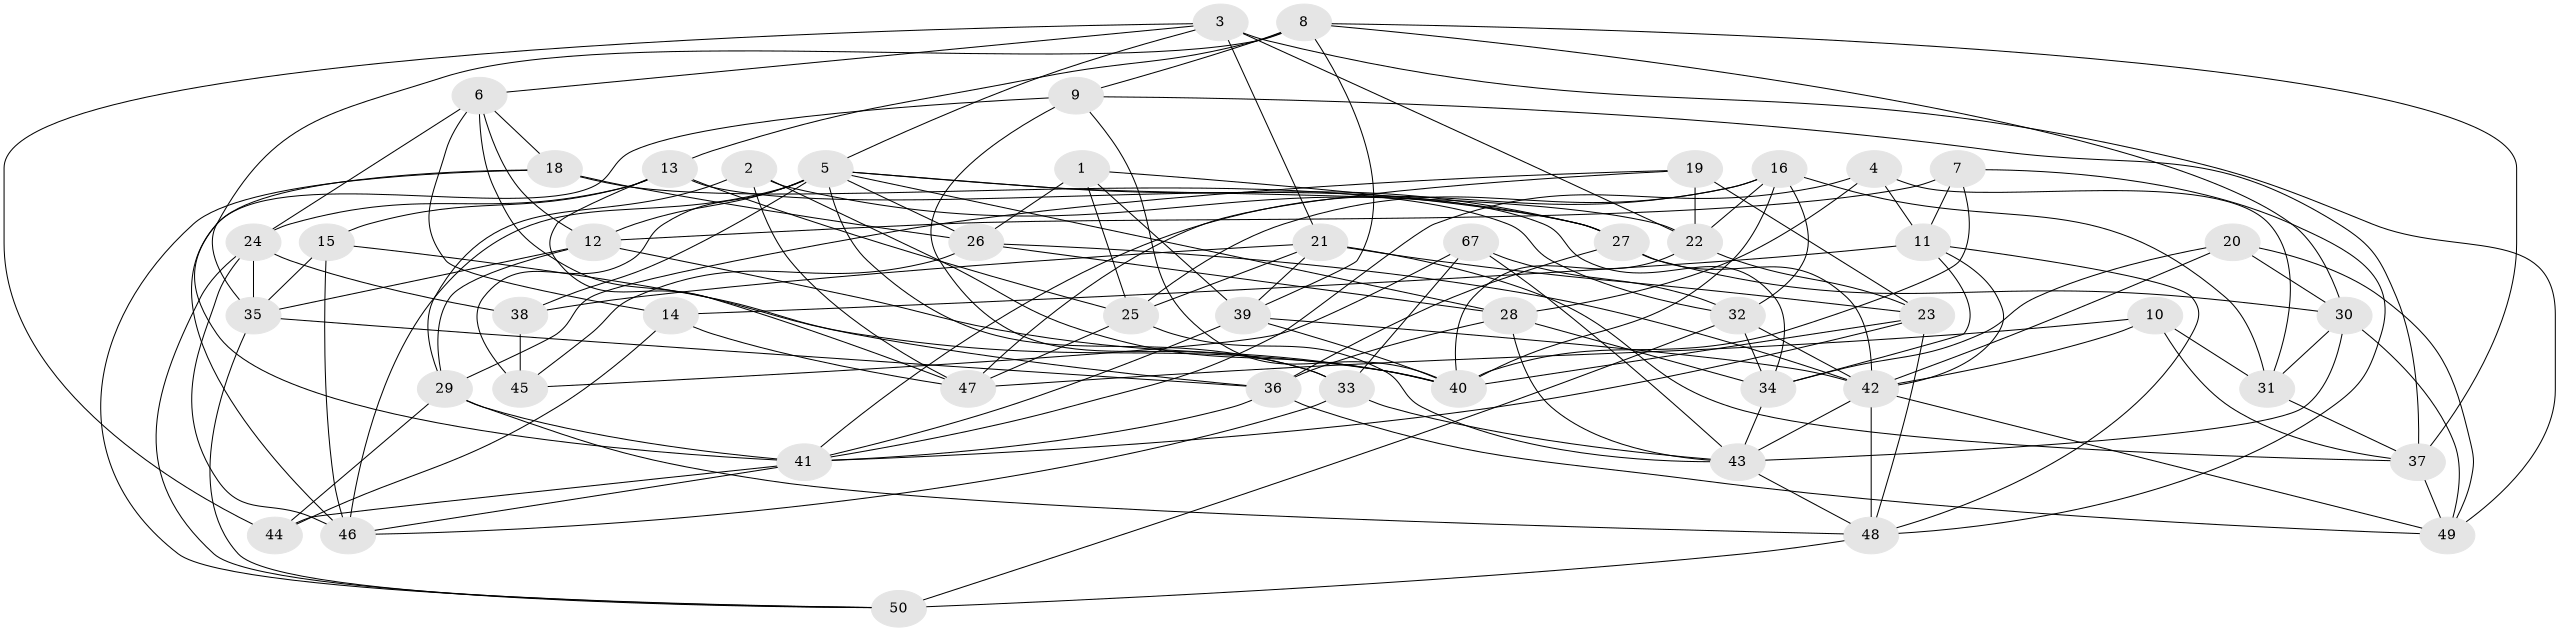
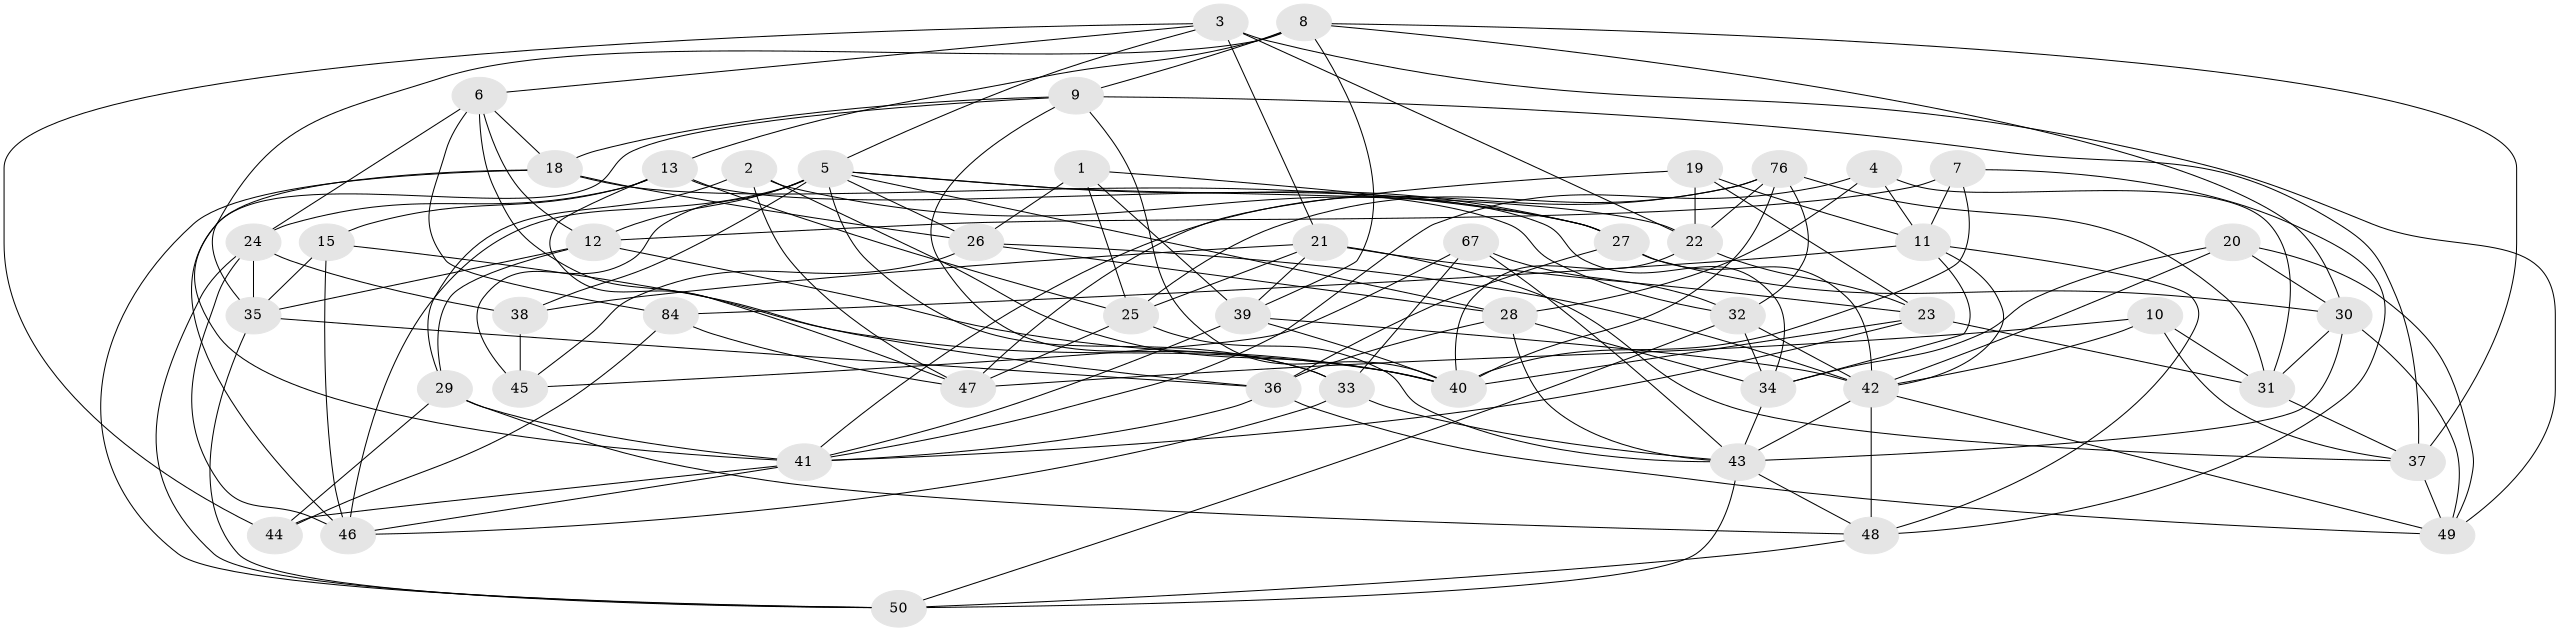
none -> (811, 113)
(1780, 169) -> (1780, 169)
(1081, 207) -> (1808, 208)
(671, 316) -> (671, 316)
(1903, 426) -> (2097, 352)
none -> (1356, 596)
